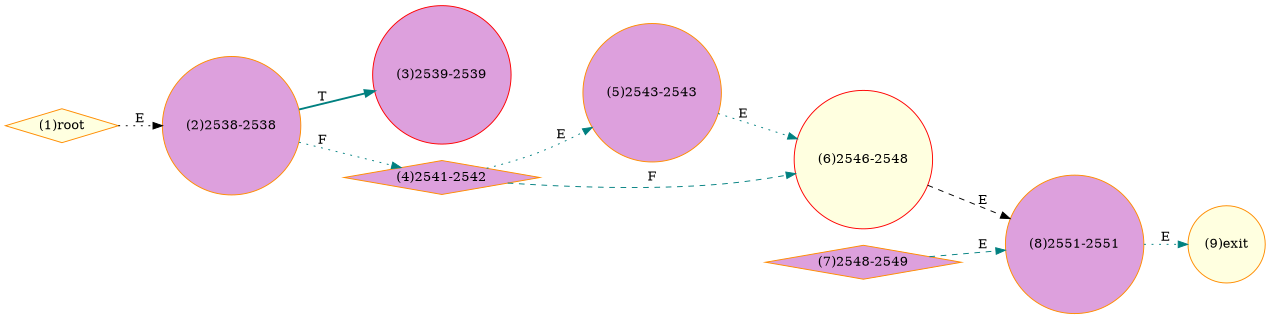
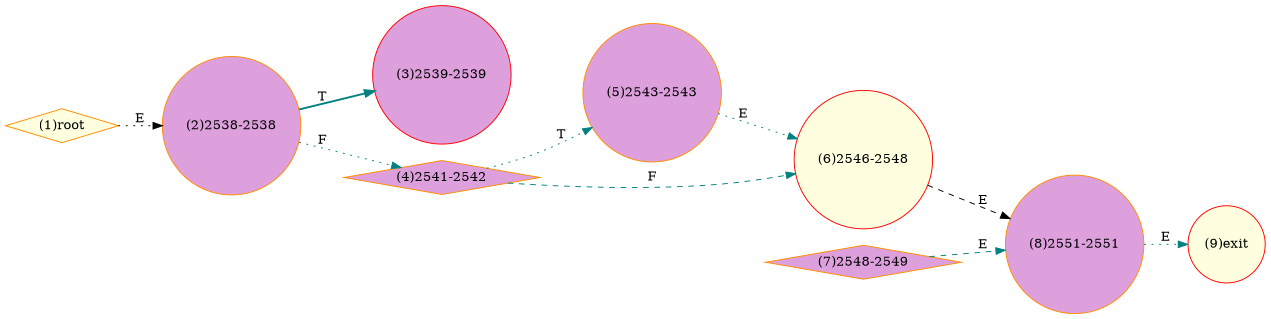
(561, 135) -> (561, 135)
(1227, 244) -> (1227, 244)
